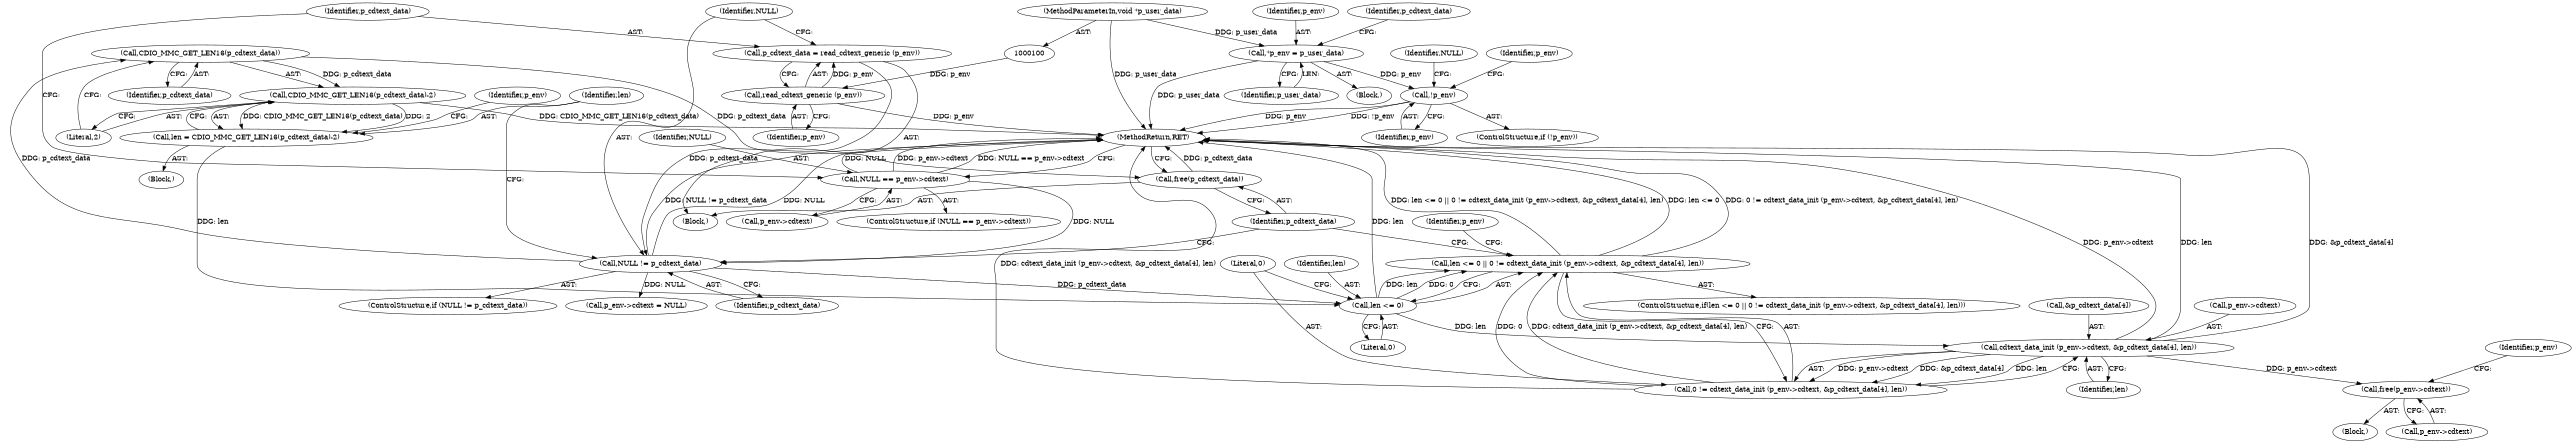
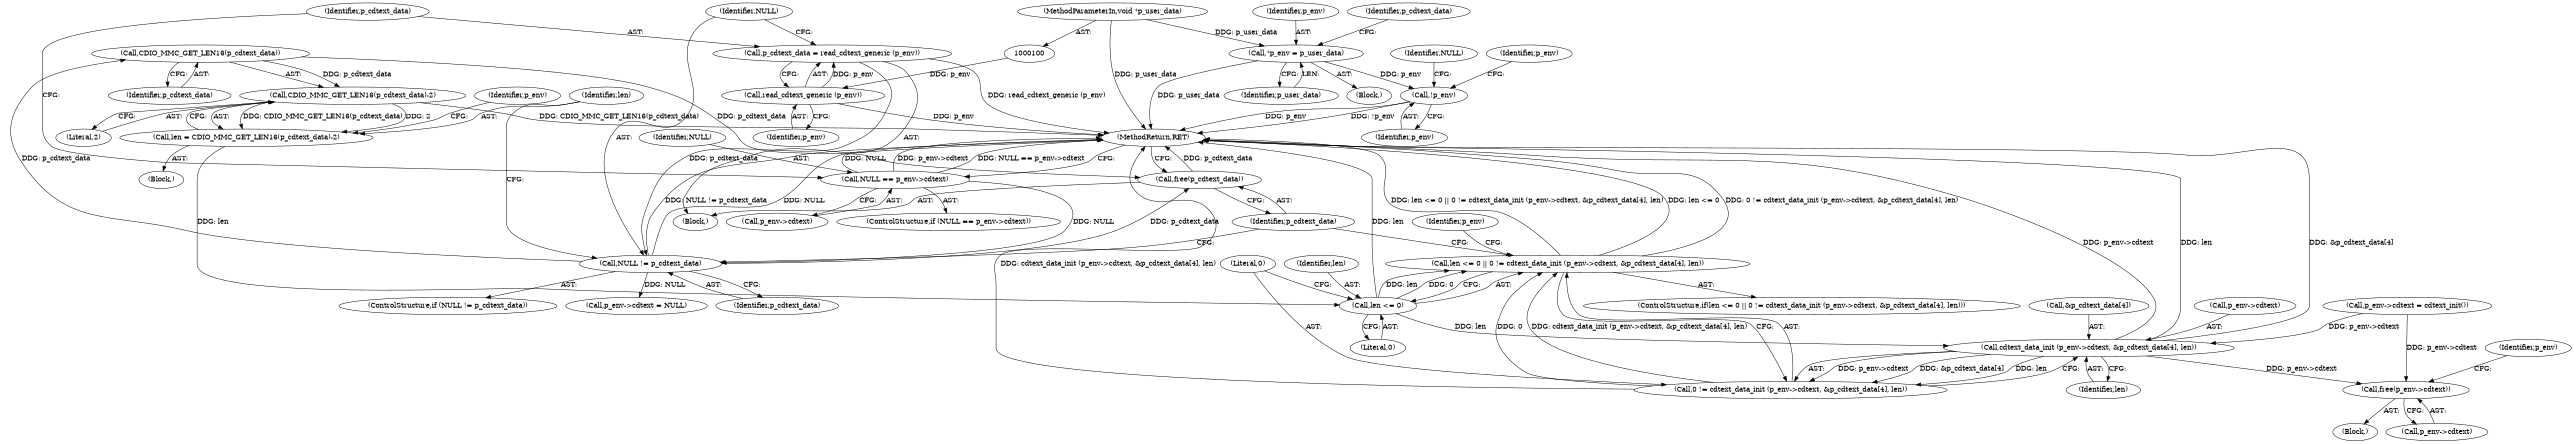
(95, 79) -> none
none -> (1004, 113)
(1527, 138) -> none
(1025, 286) -> (1054, 245)
none -> (2407, 306)
